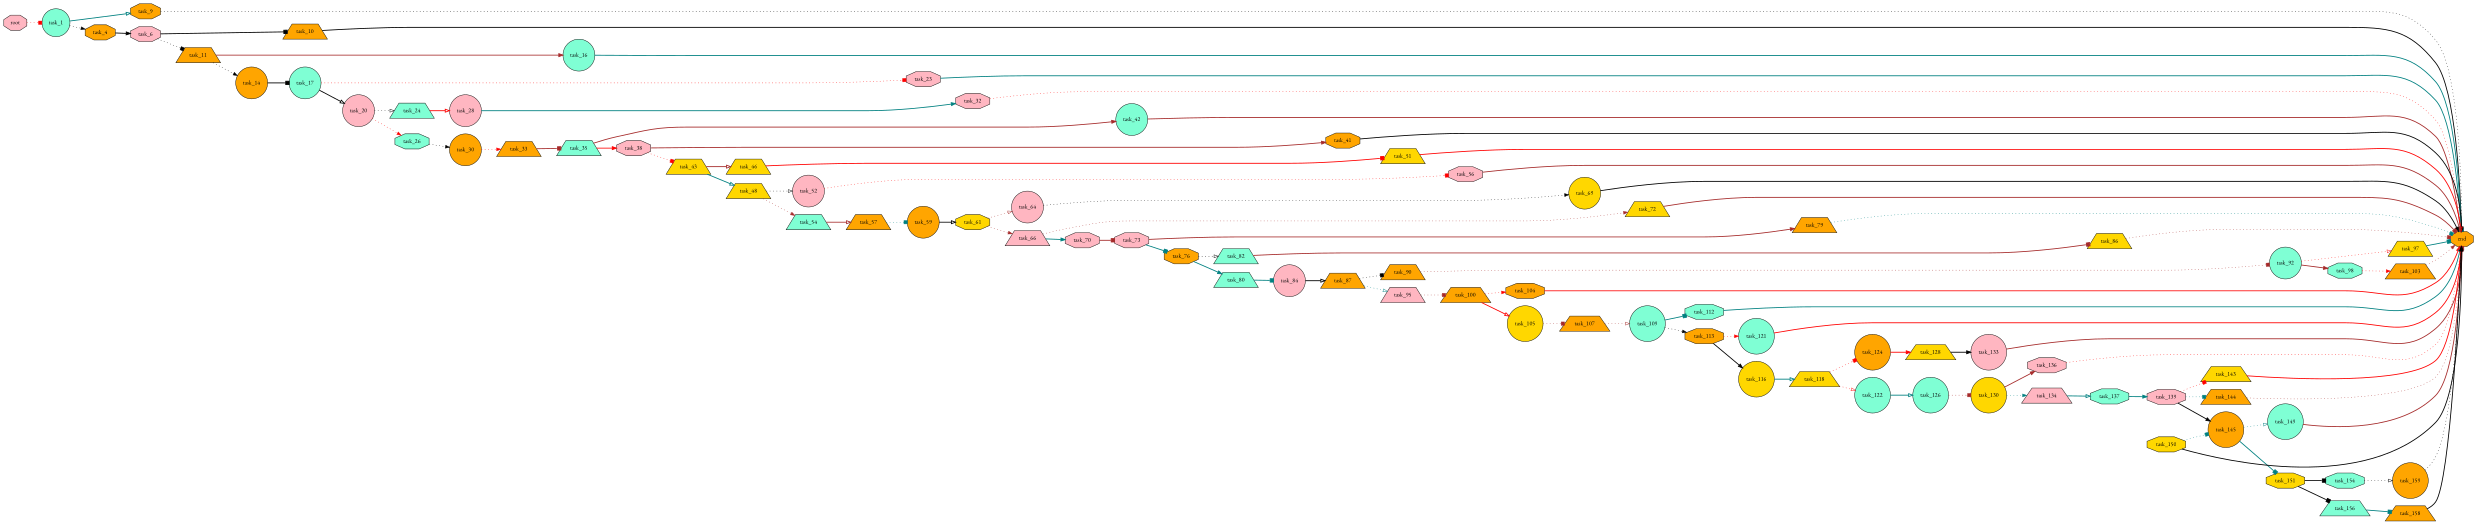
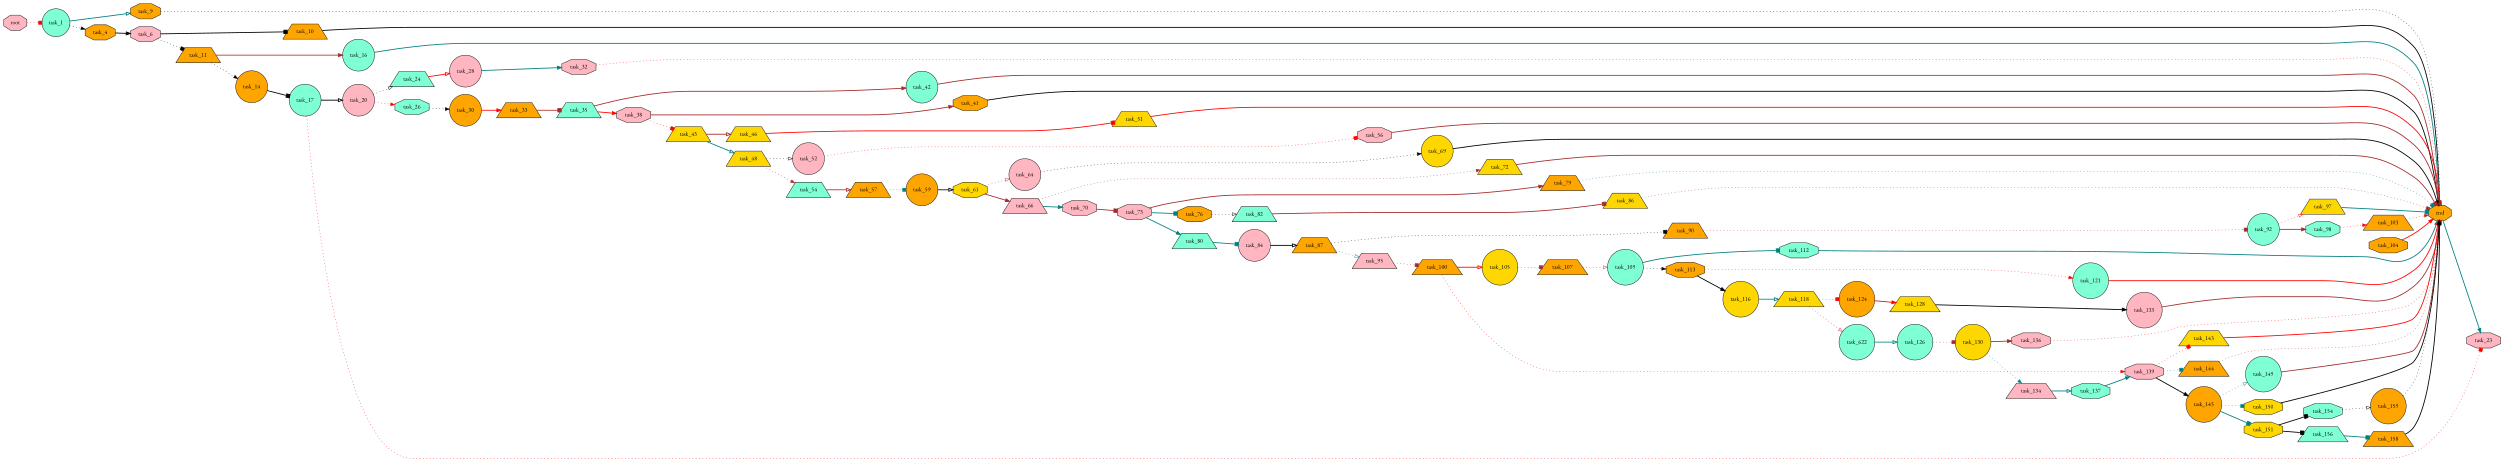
(1757, 76) -> (2461, 275)
(489, 149) -> (489, 110)
(998, 230) -> (995, 197)
(1206, 267) -> (1162, 225)
(1493, 293) -> (1761, 372)
(1873, 395) -> (1857, 342)
(2194, 438) -> (2231, 406)
